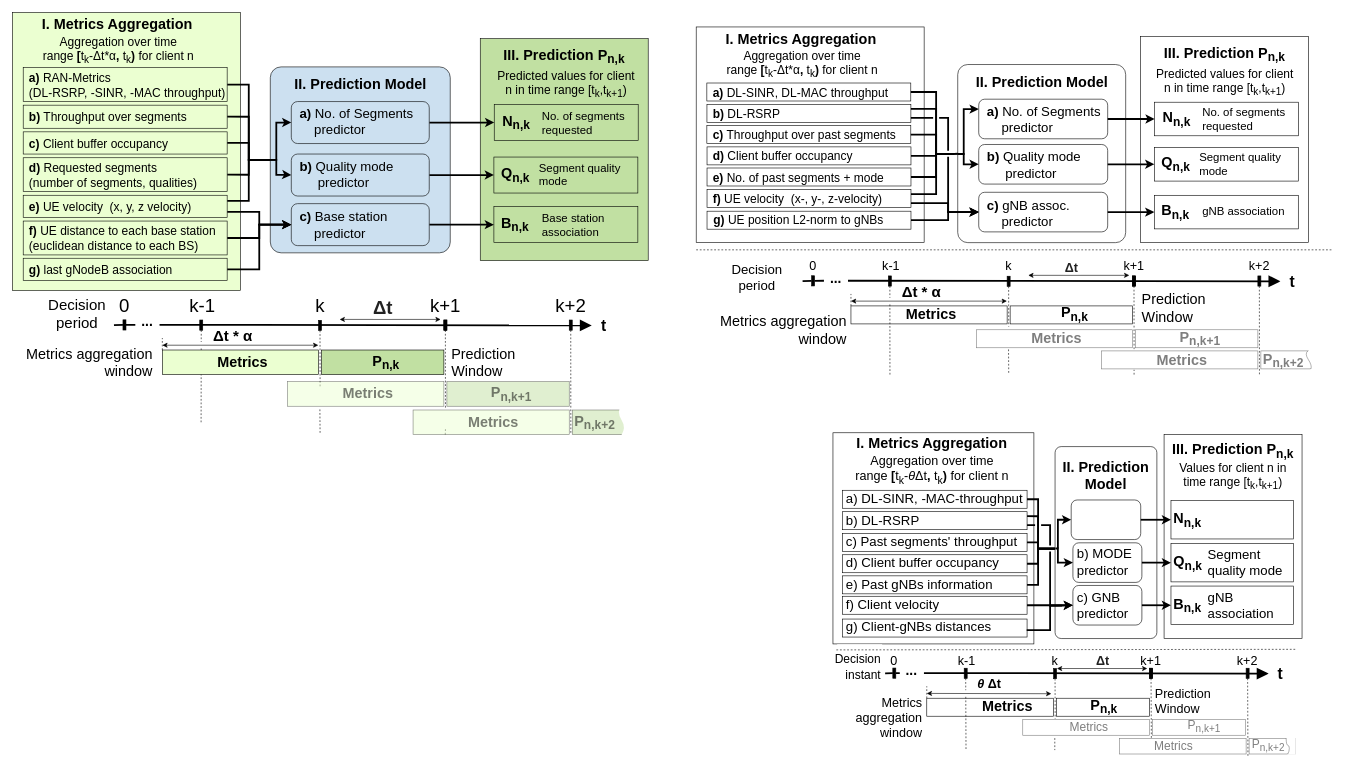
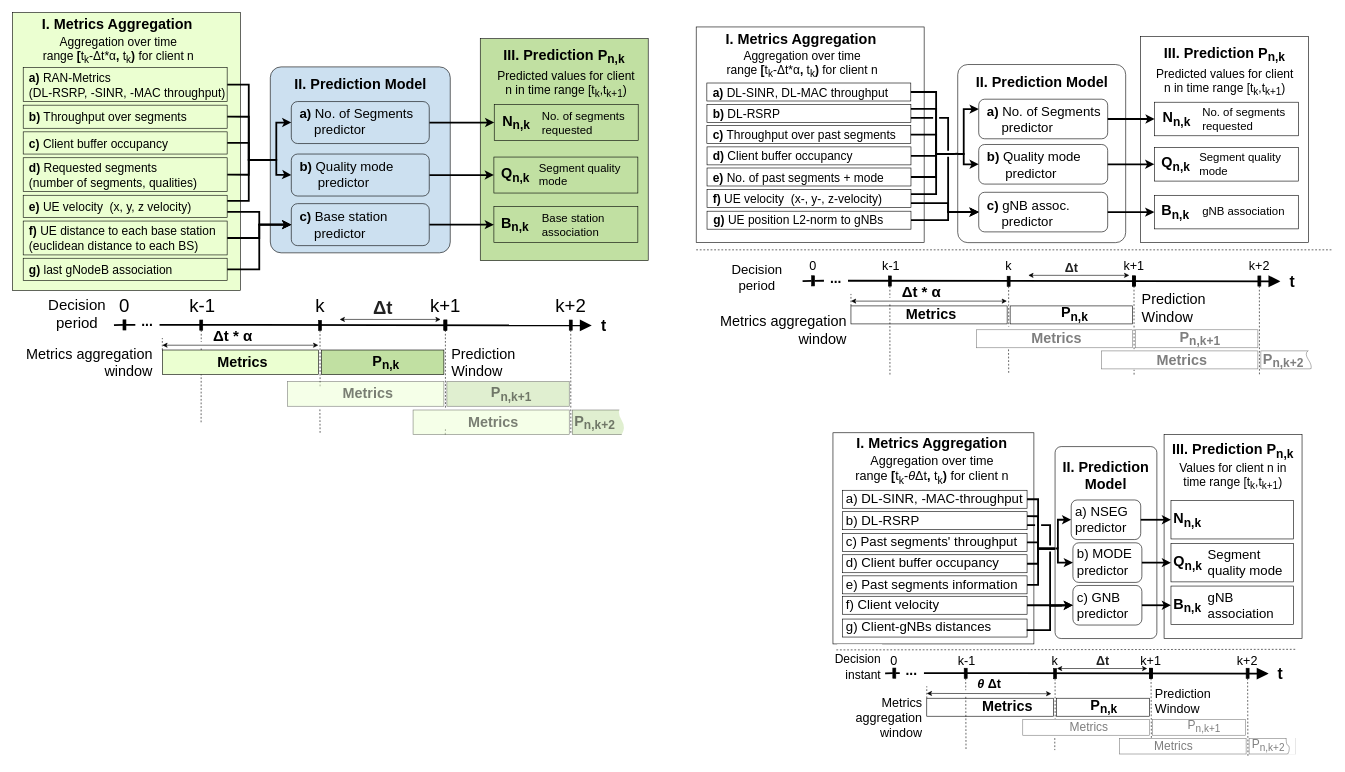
none -> (1105, 520)
(928, 585) -> (934, 585)
